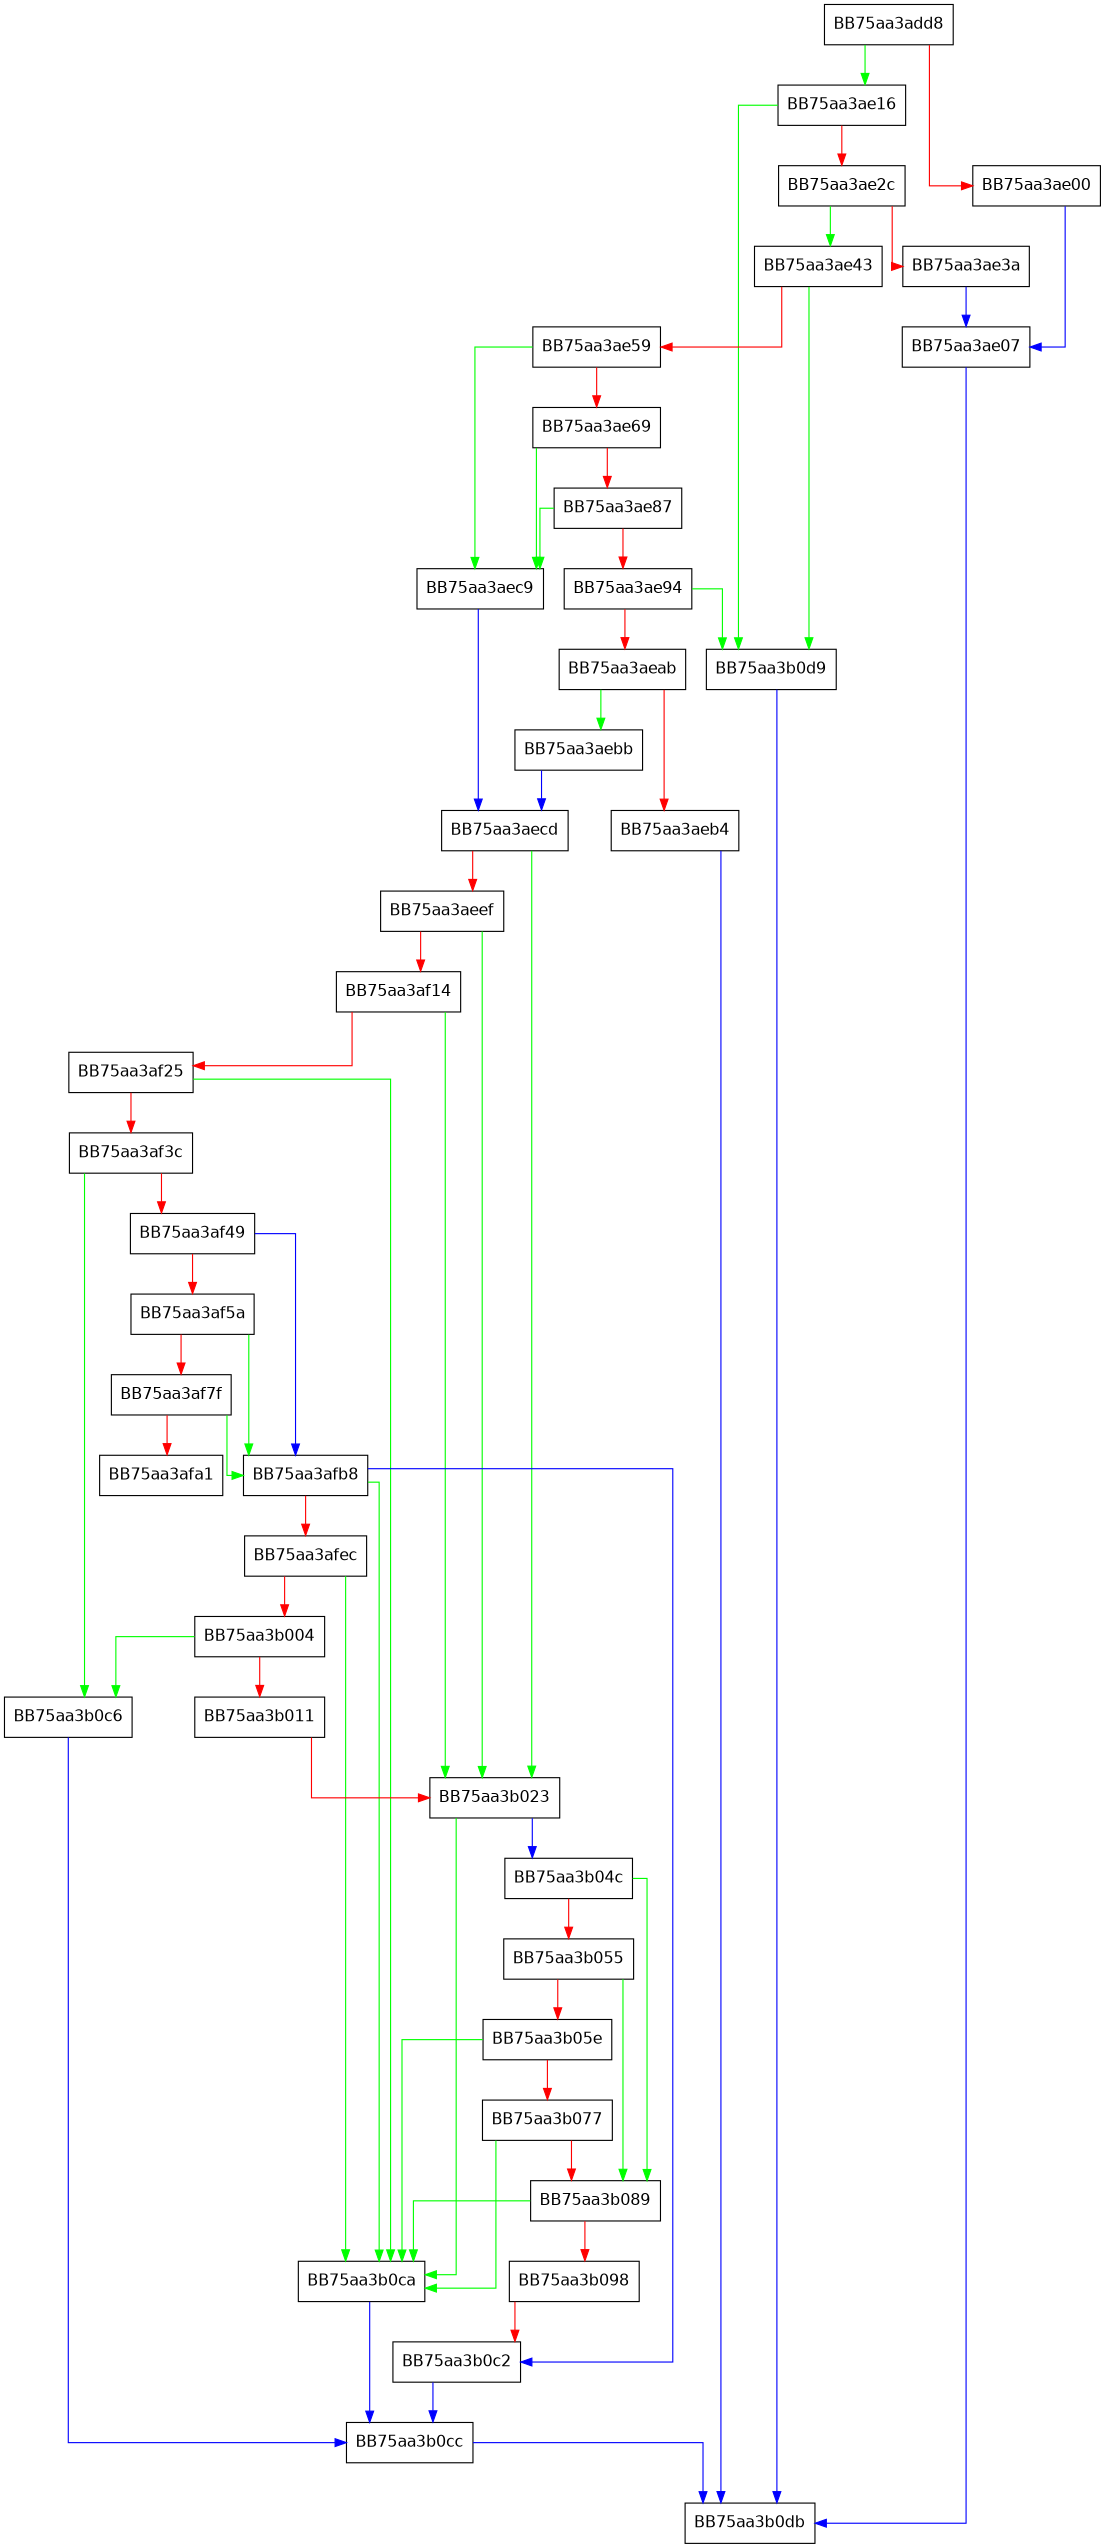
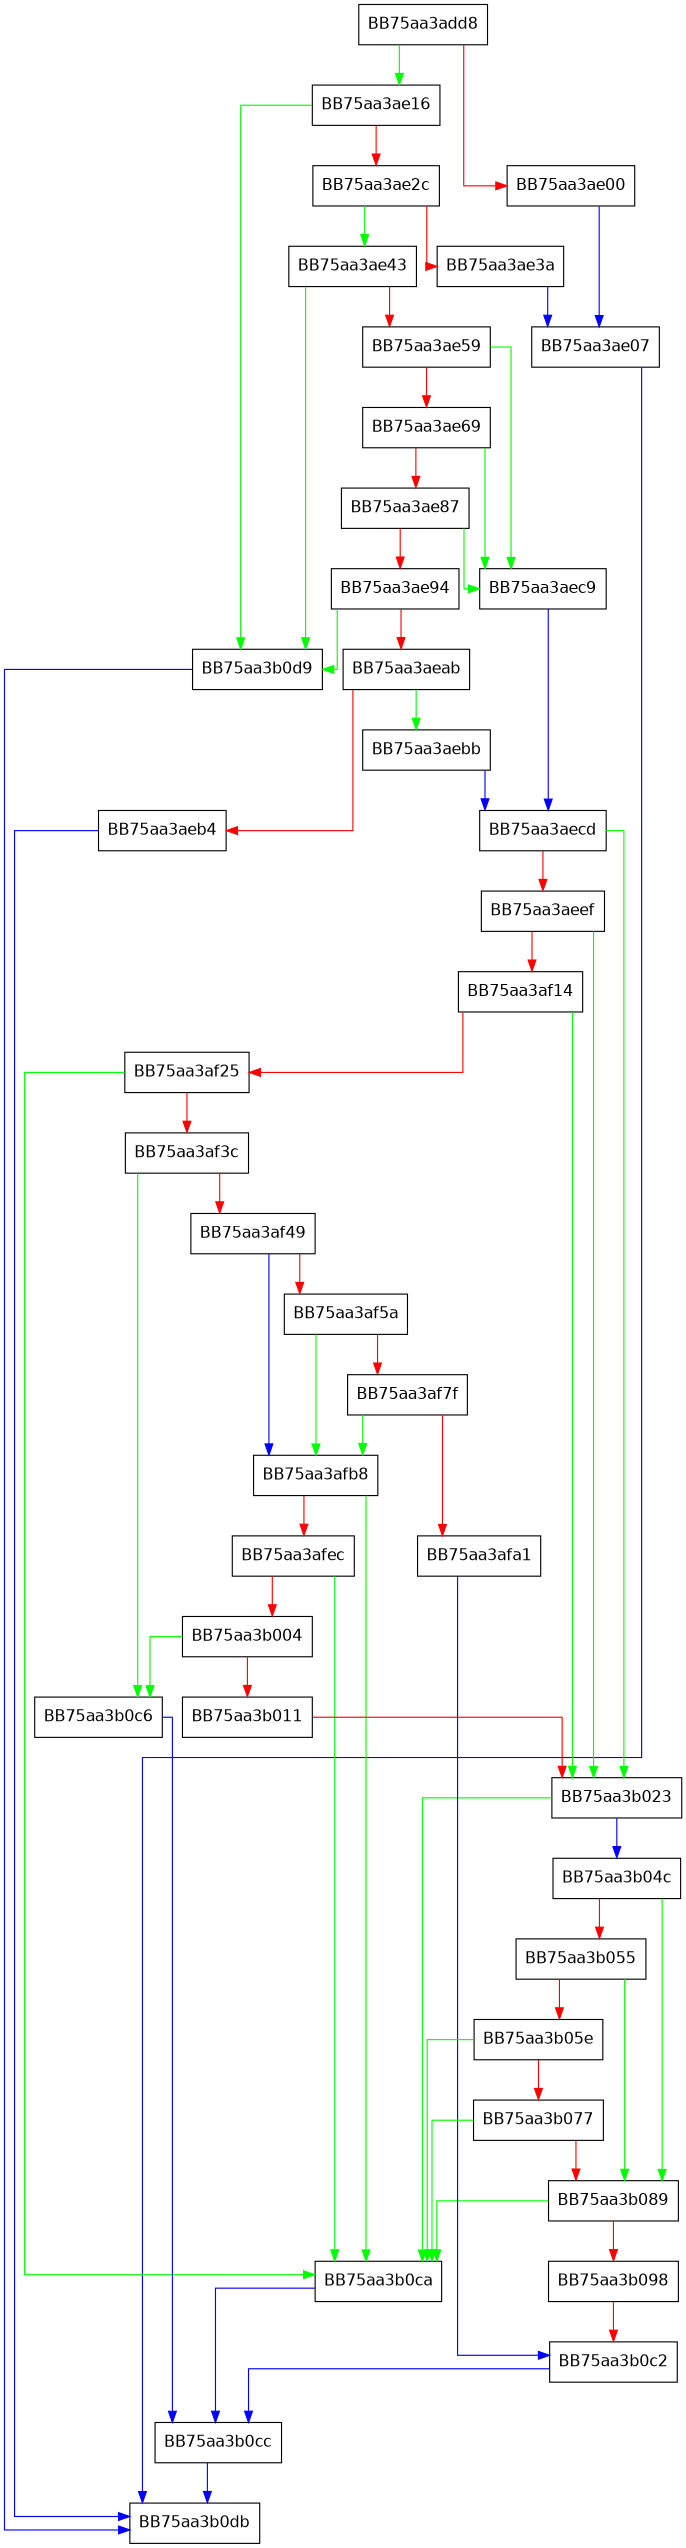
(673, 1833) -> (458, 2006)
